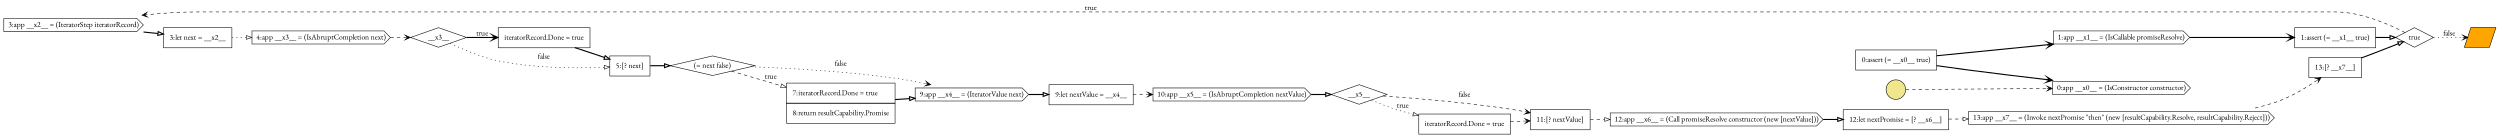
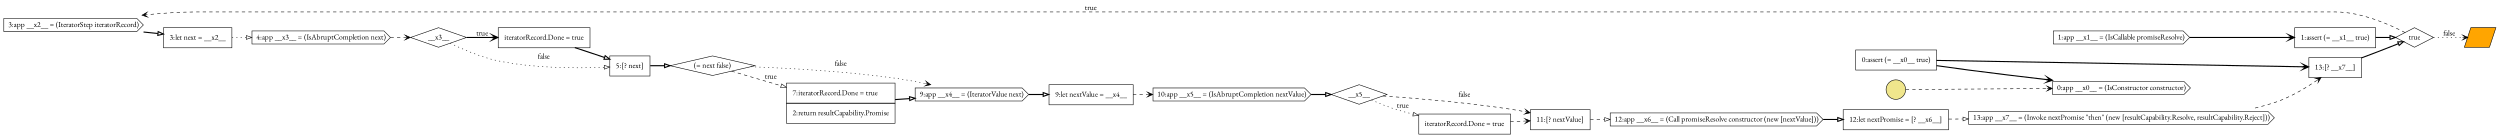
(1992, 50) -> (2120, 64)
(841, 113) -> (841, 113)
